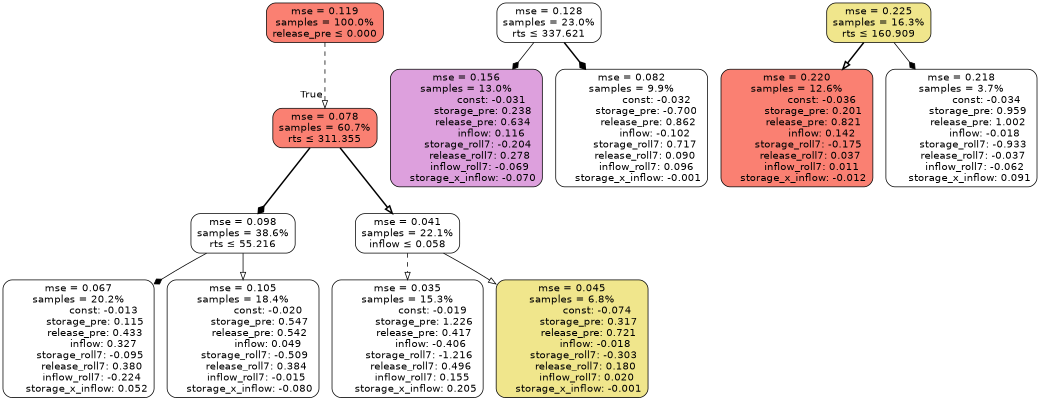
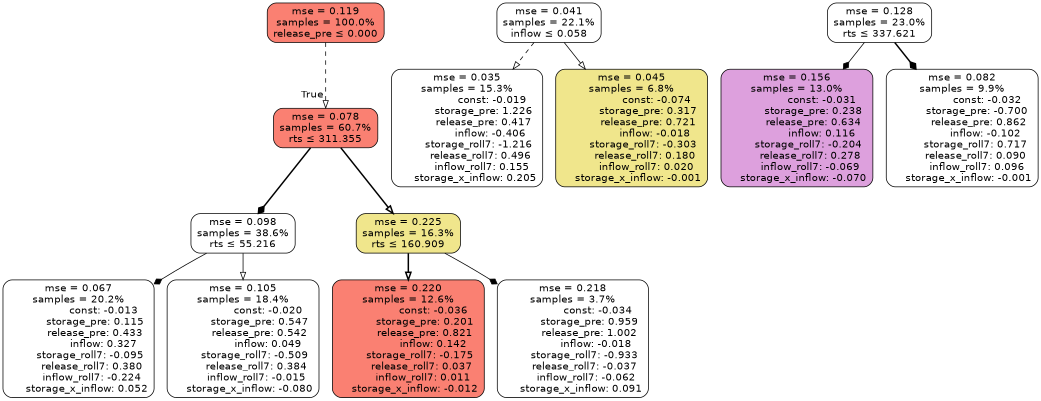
(364, 178) -> (365, 178)
